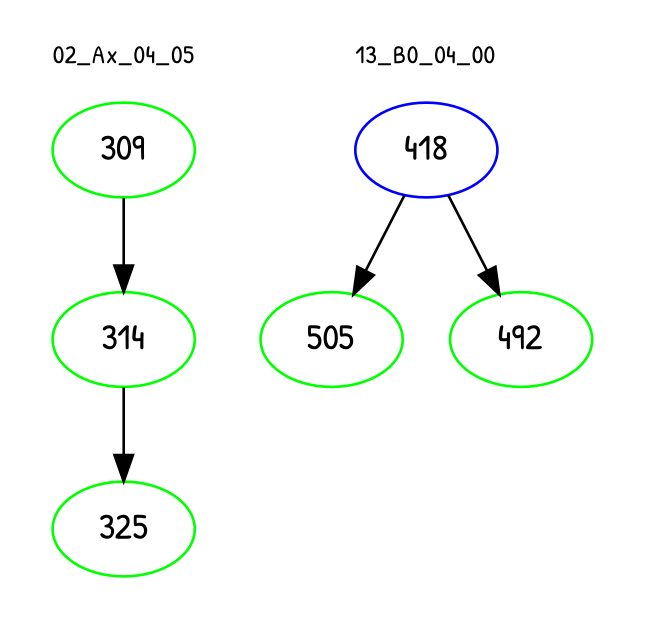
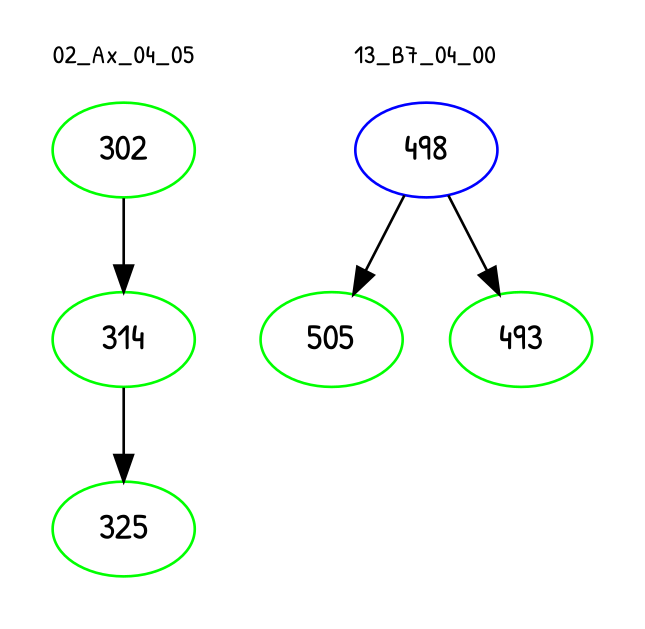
(426, 57) -> (426, 57)
(124, 150) -> (124, 150)
(426, 150) -> (426, 150)
(521, 340) -> (521, 340)
